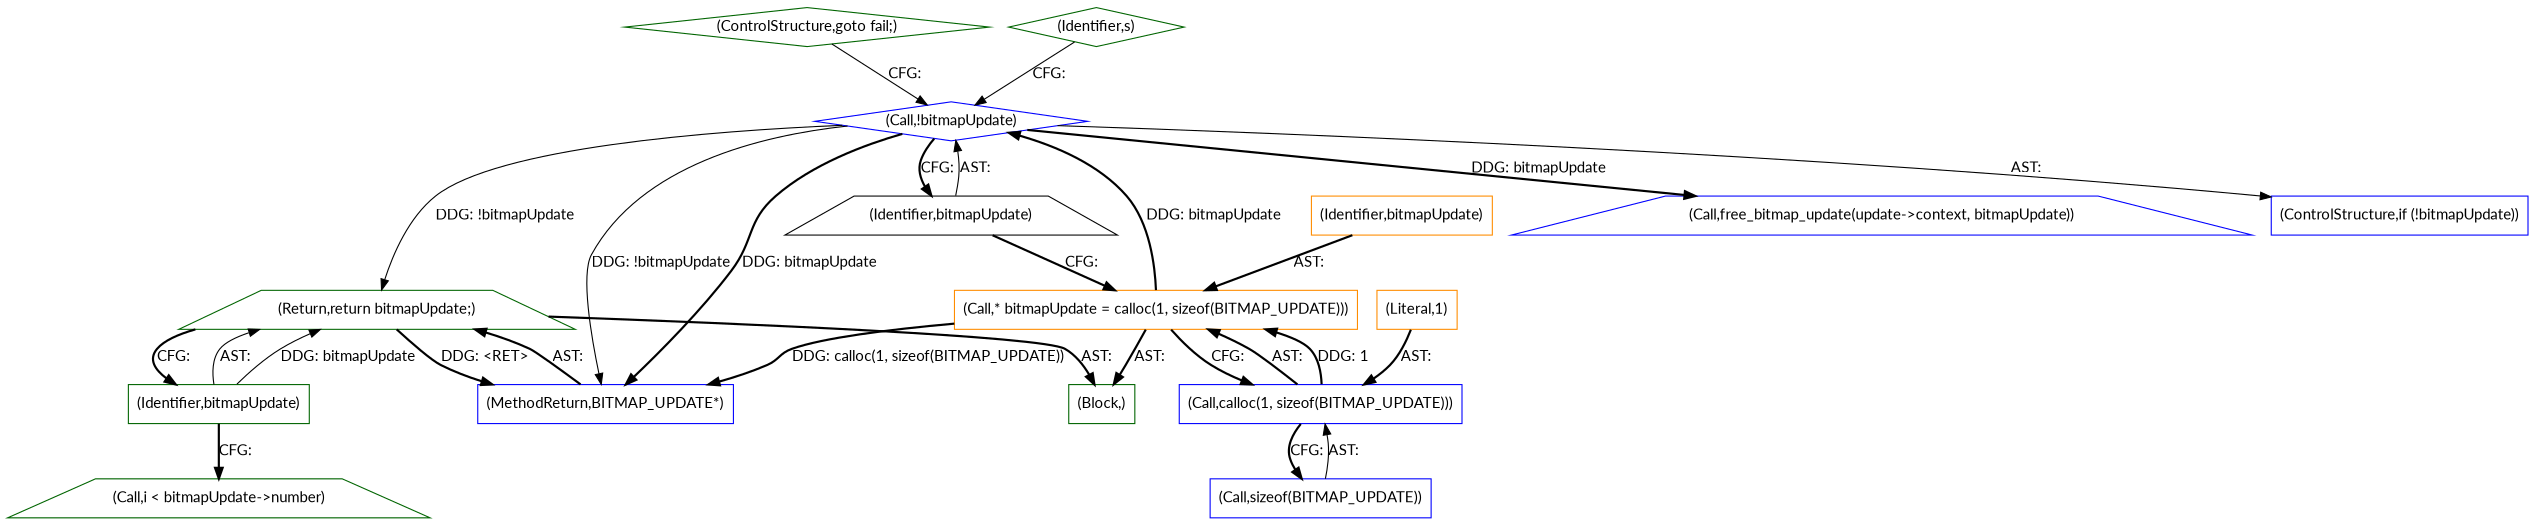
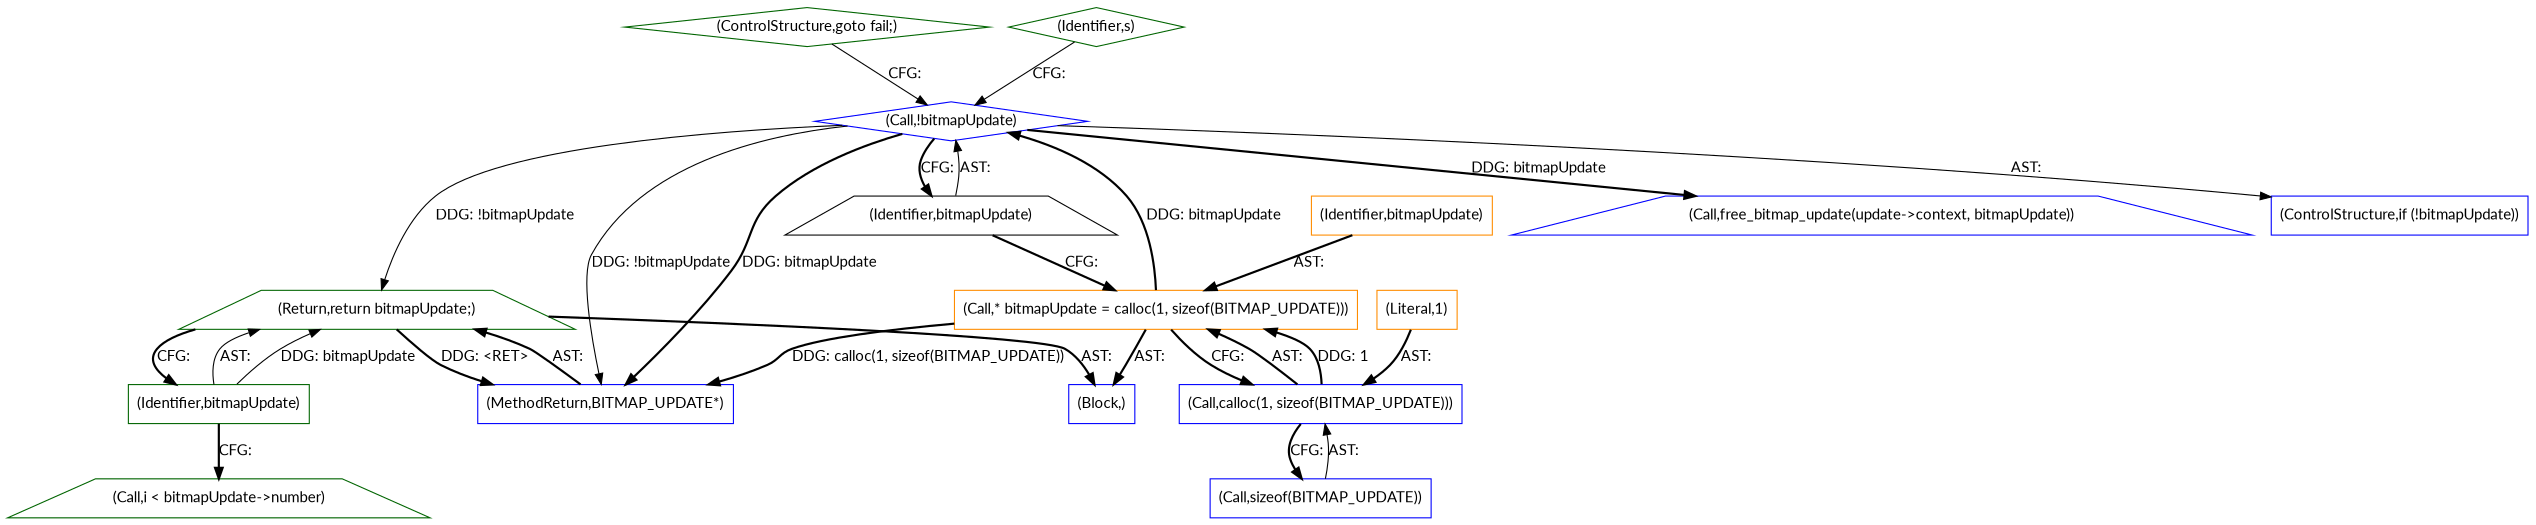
(1102, 404) -> (1102, 404)
